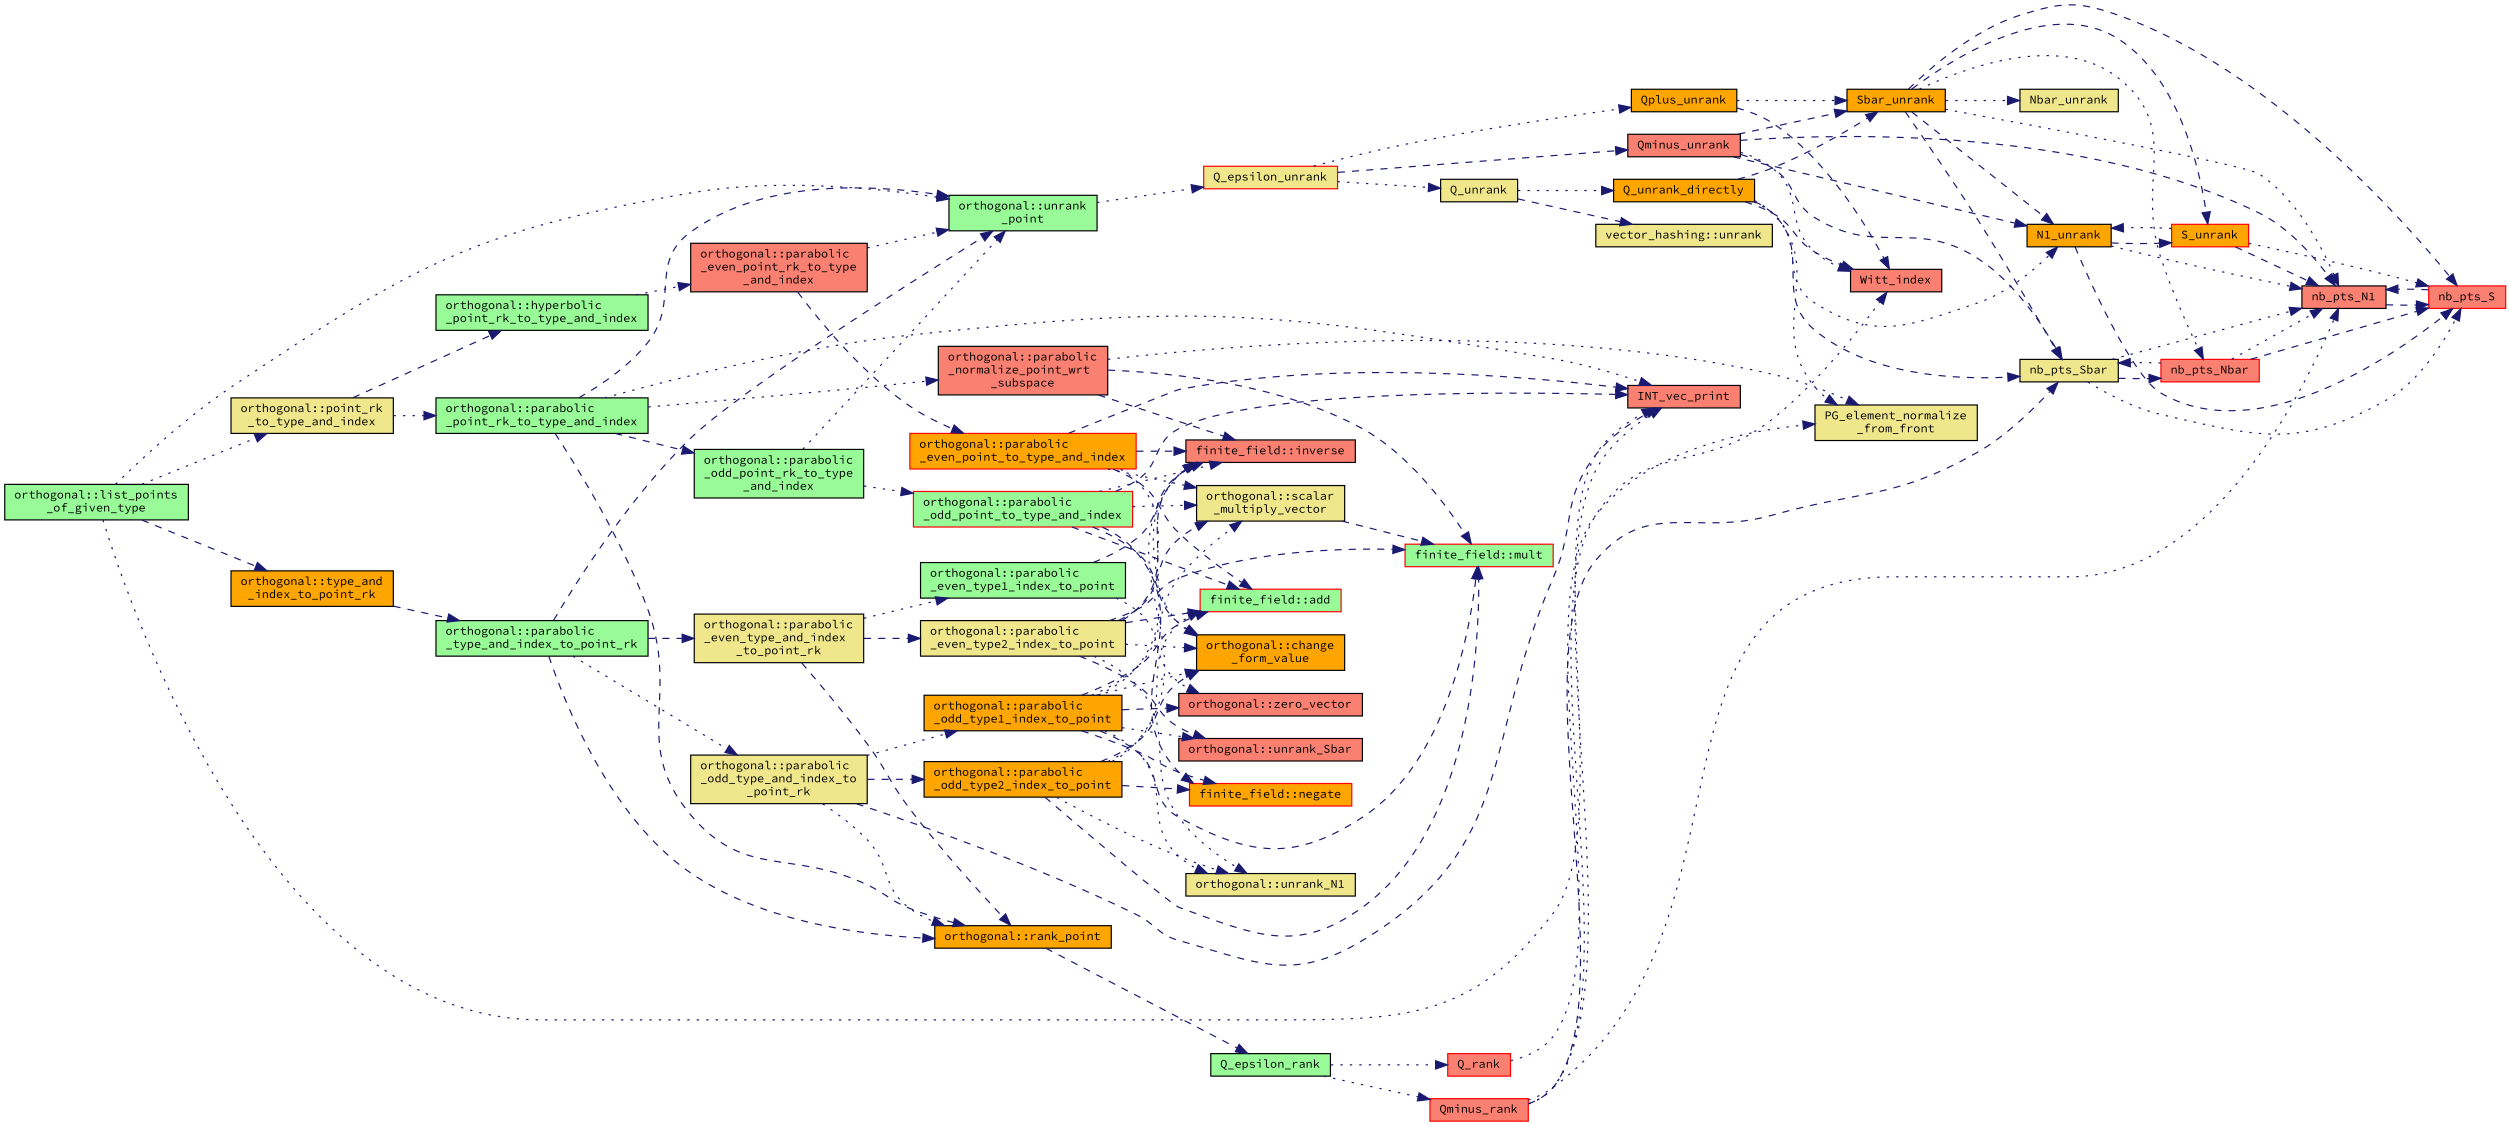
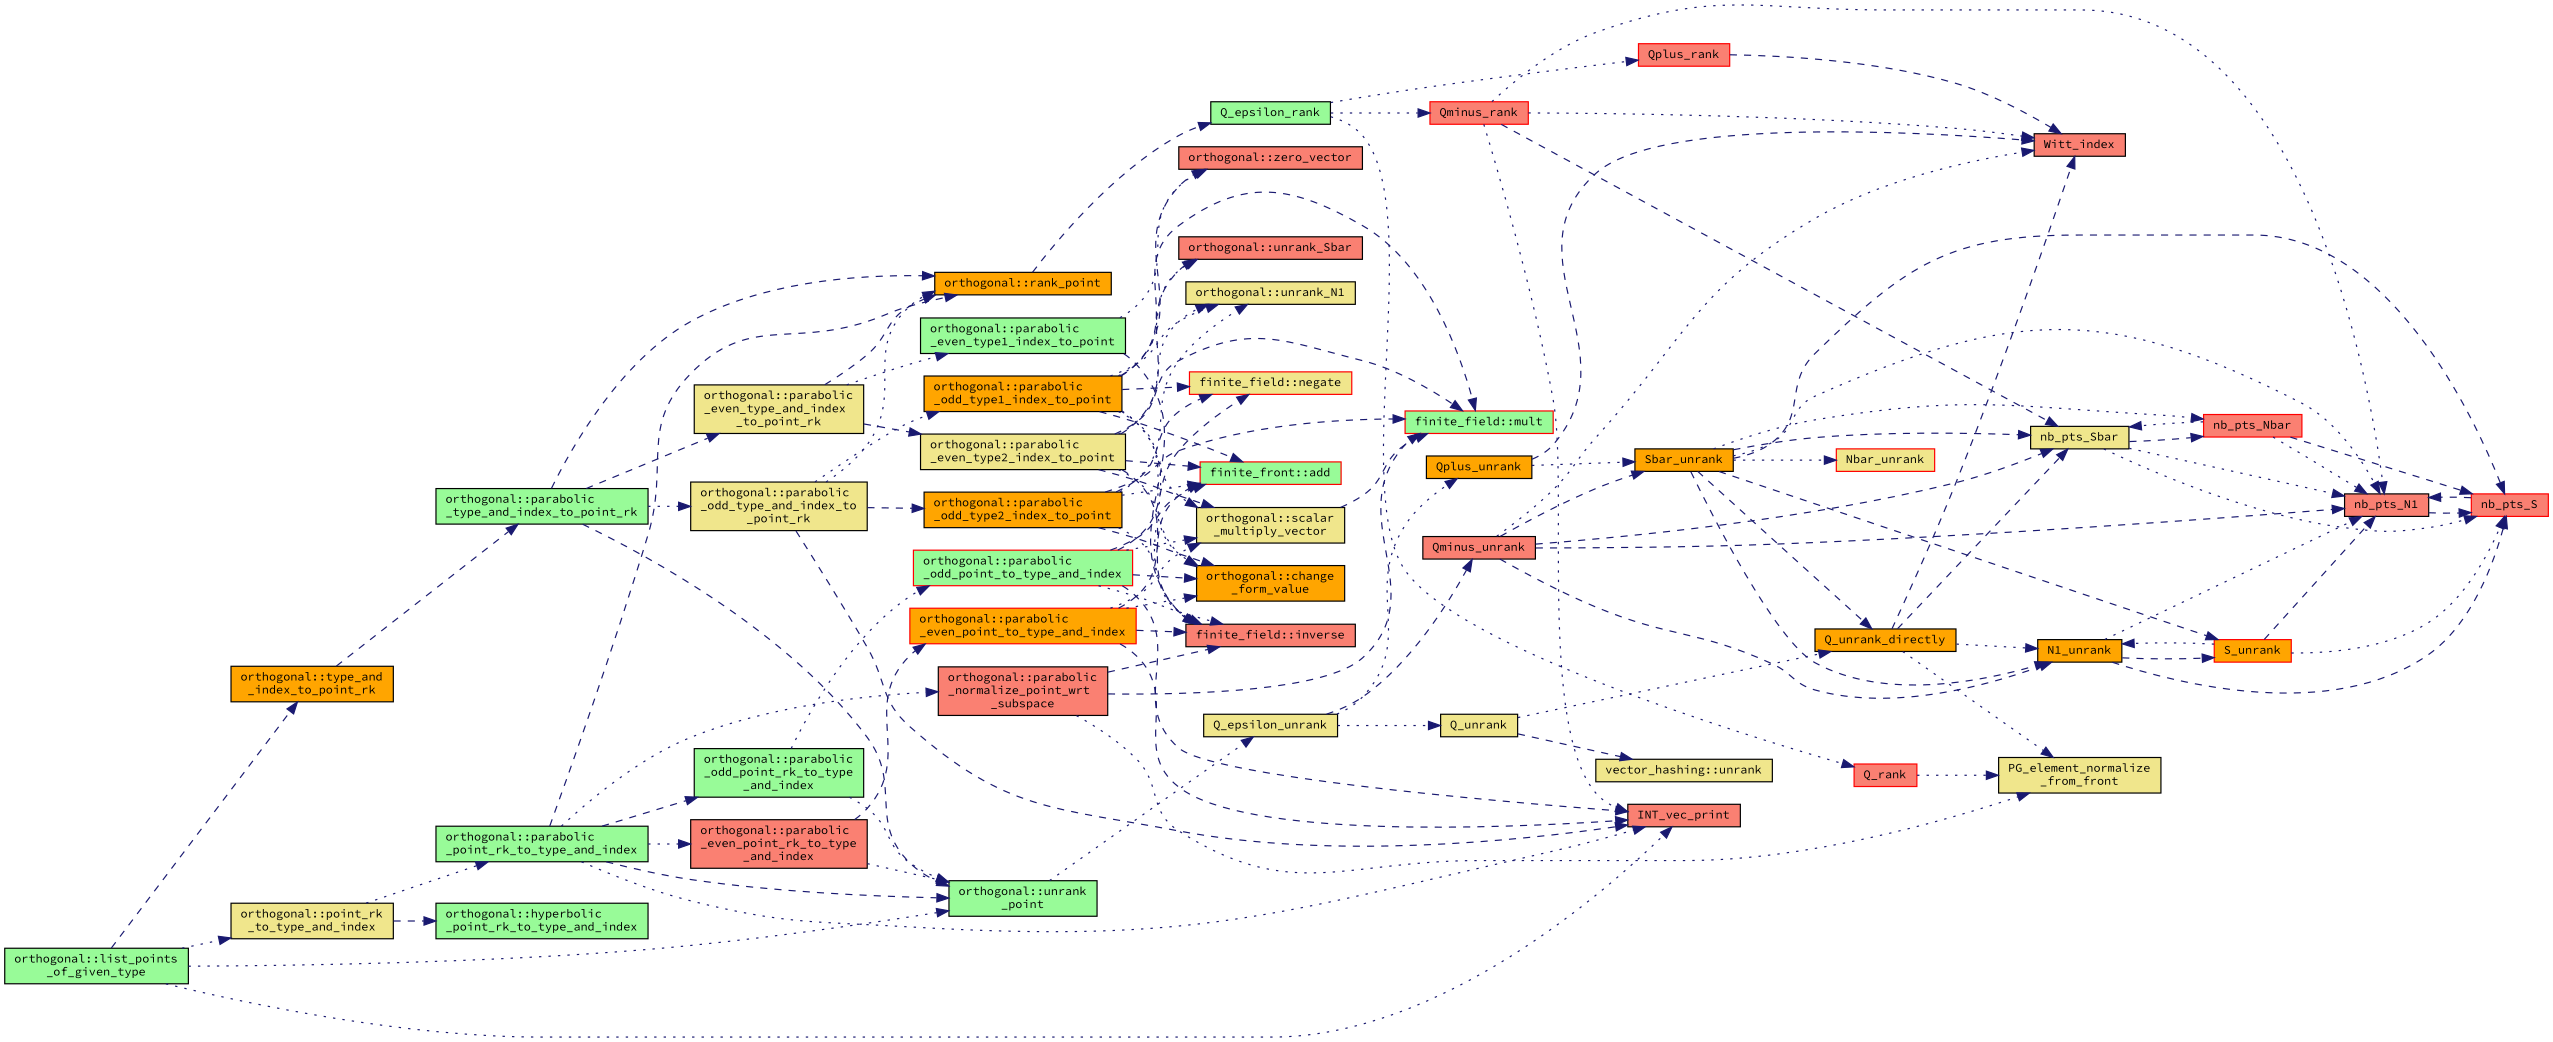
none -> (1684, 55)
(2069, 101) -> (1885, 460)
(1798, 157) -> (1789, 554)
(1271, 178) -> (1271, 726)
(657, 291) -> (663, 844)
(1271, 600) -> (1271, 473)
(1271, 795) -> (1271, 383)
